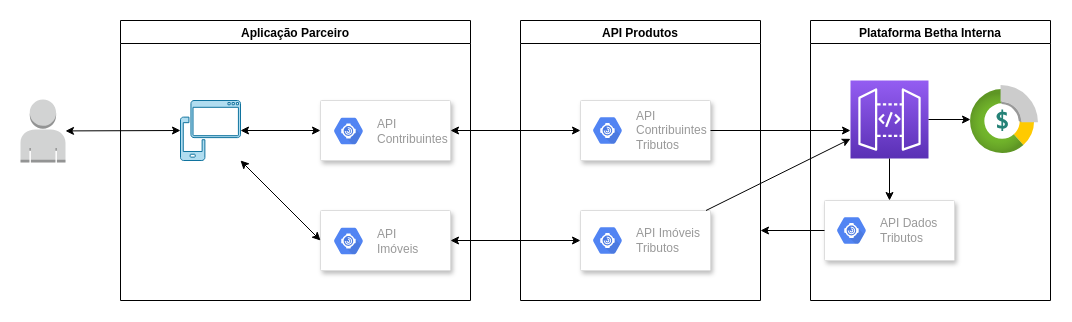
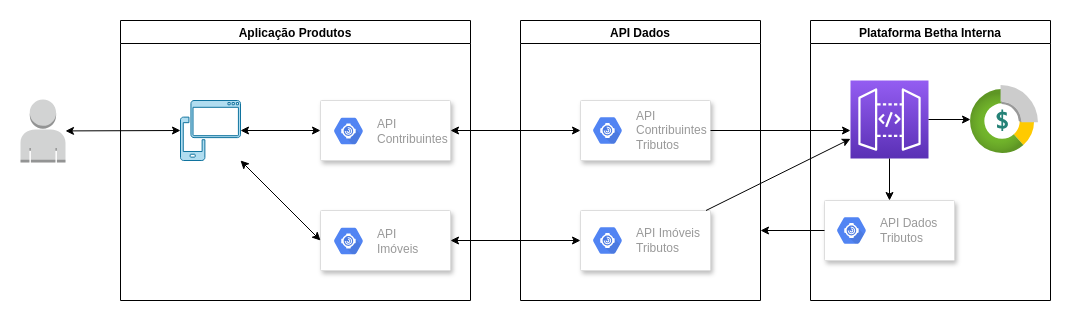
(295, 33) -> (295, 33)
(640, 33) -> (640, 33)
